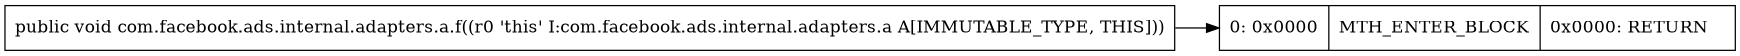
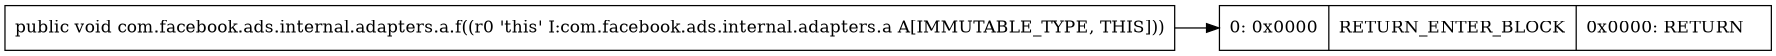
(1434, 27) -> (1453, 27)
